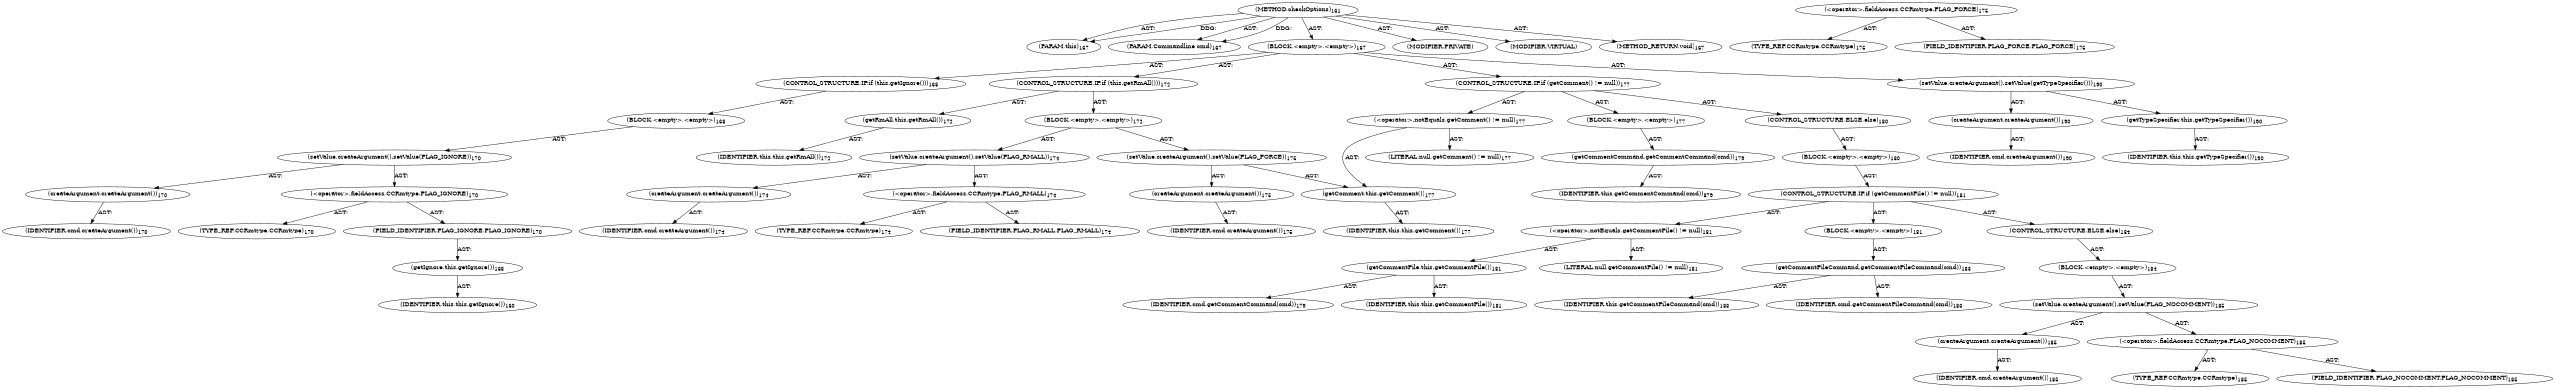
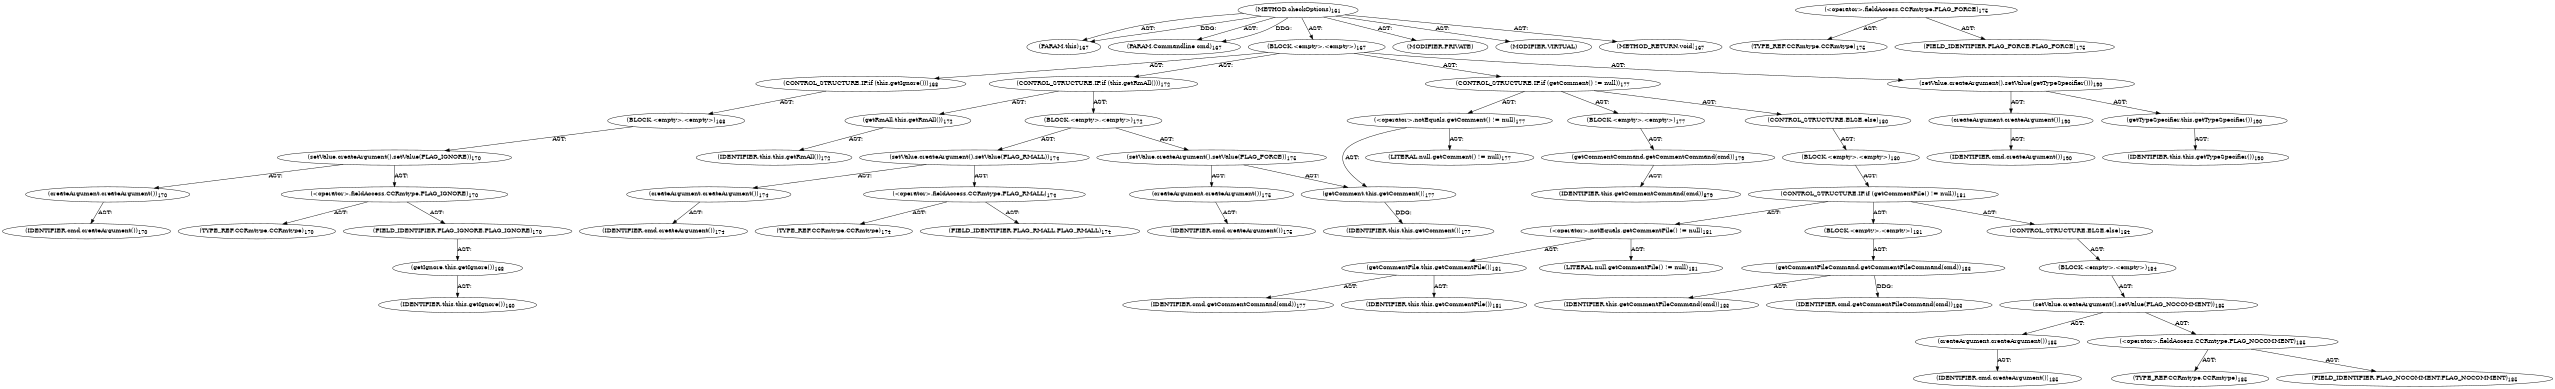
(1404, 213) -> (1405, 213)
(1885, 287) -> (1886, 287)
(1301, 304) -> (1301, 304)
